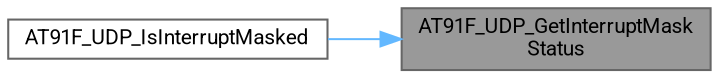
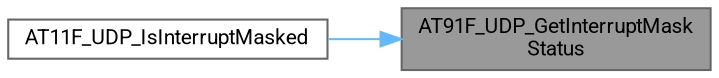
(168, 39) -> (168, 39)
